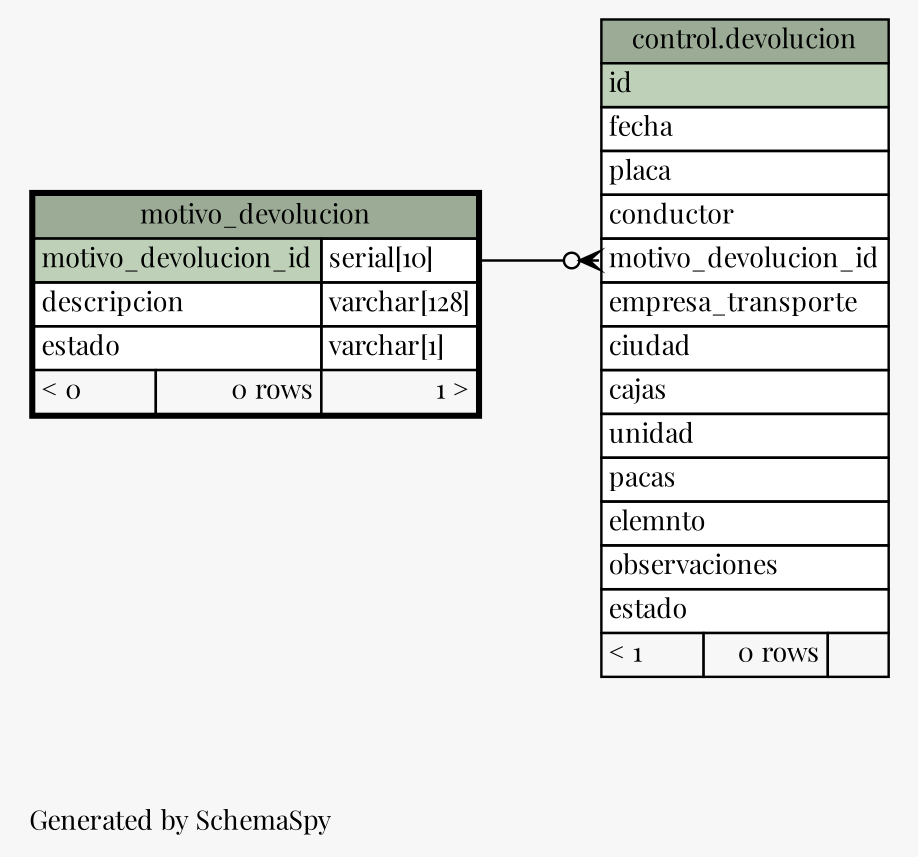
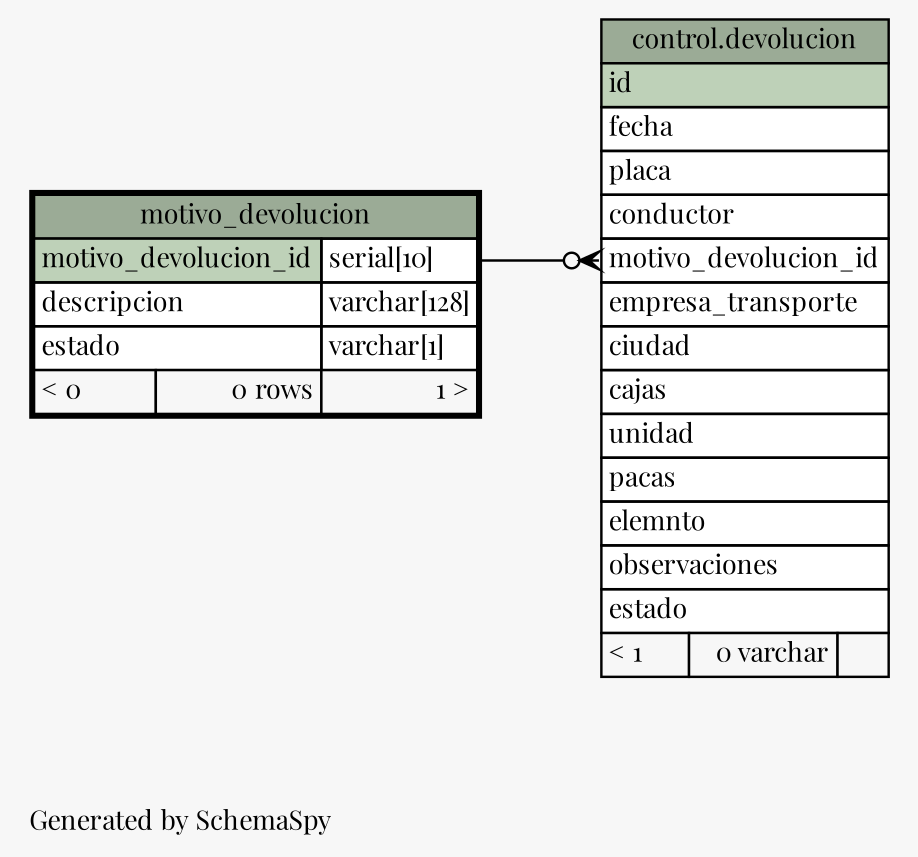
(779, 654) -> (773, 654)
